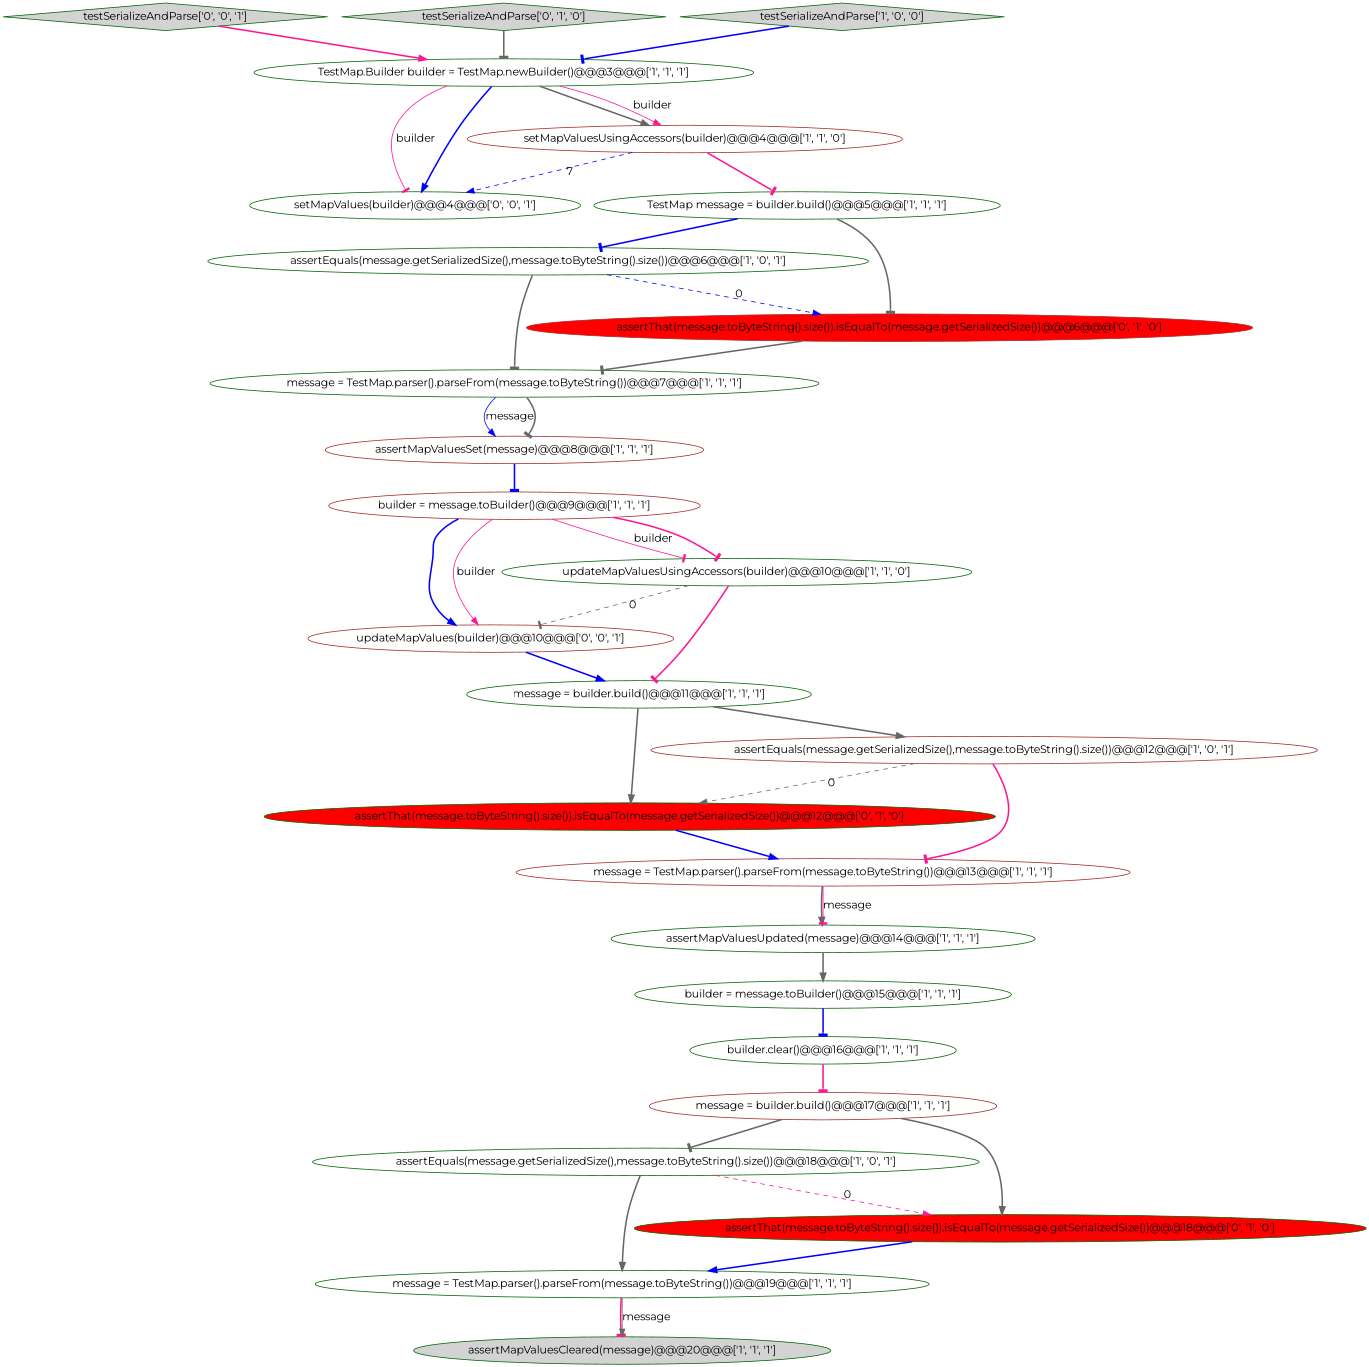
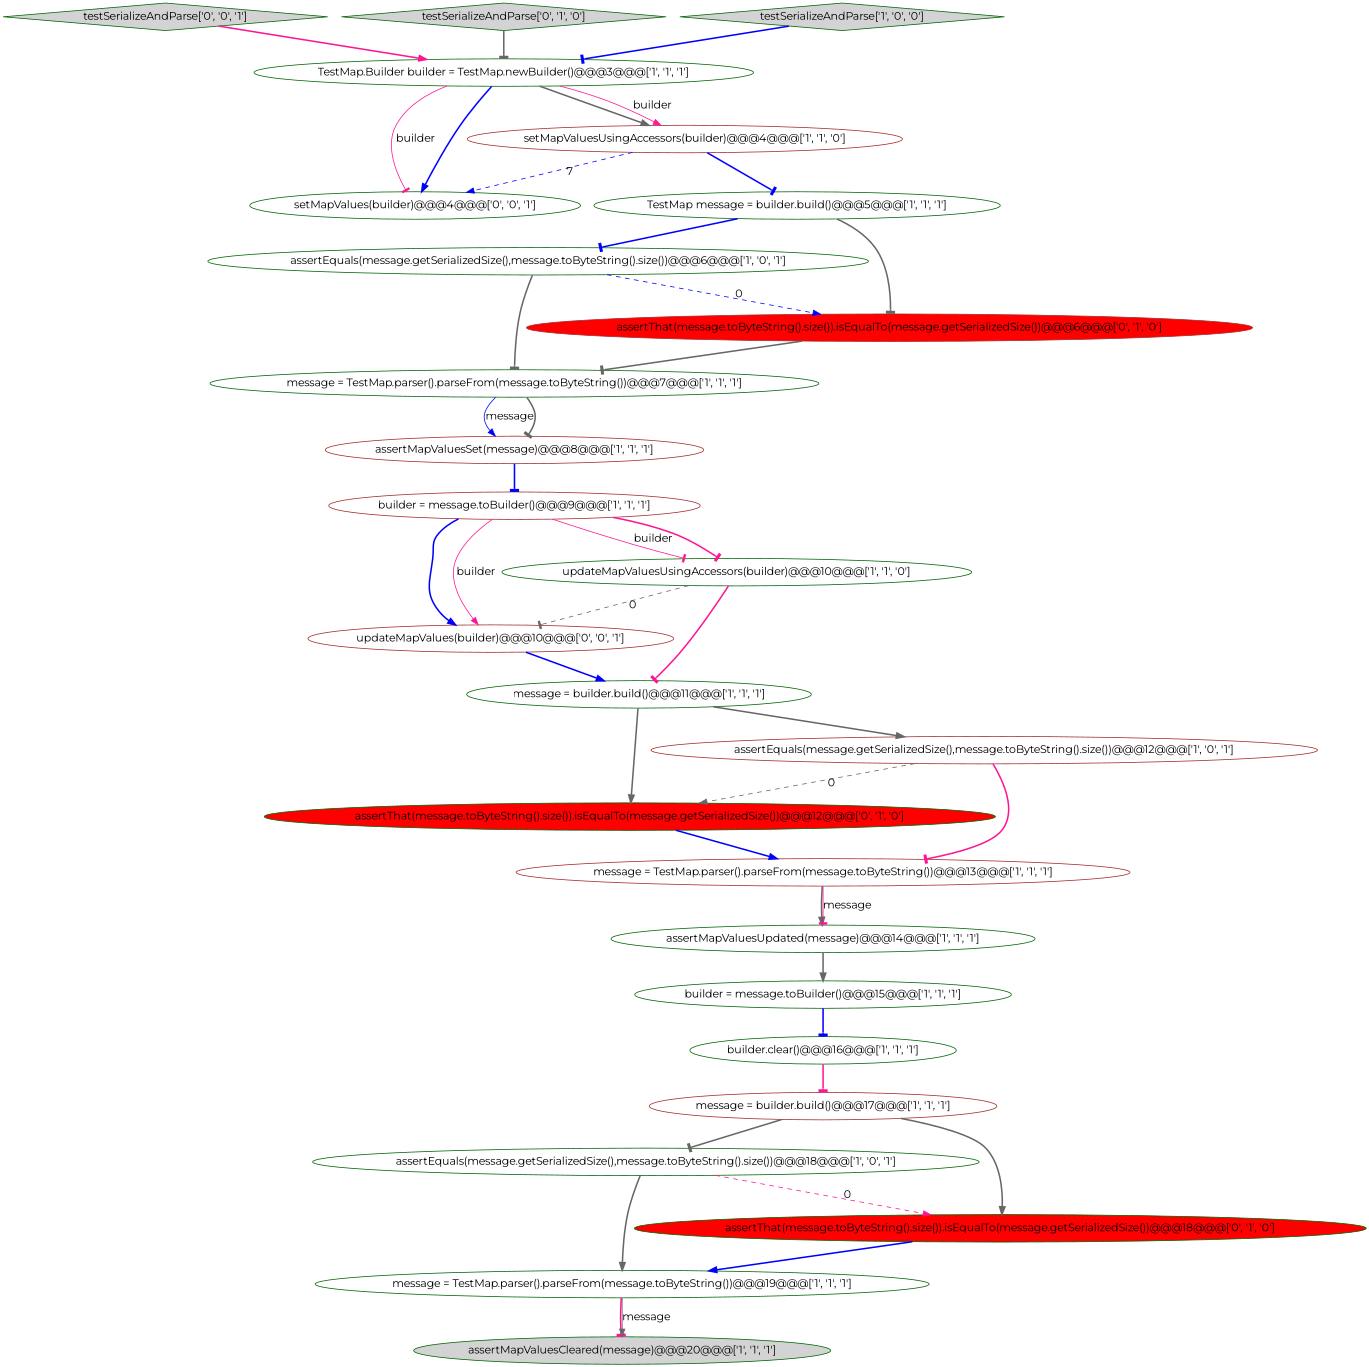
(739, 171) -> (739, 171)
